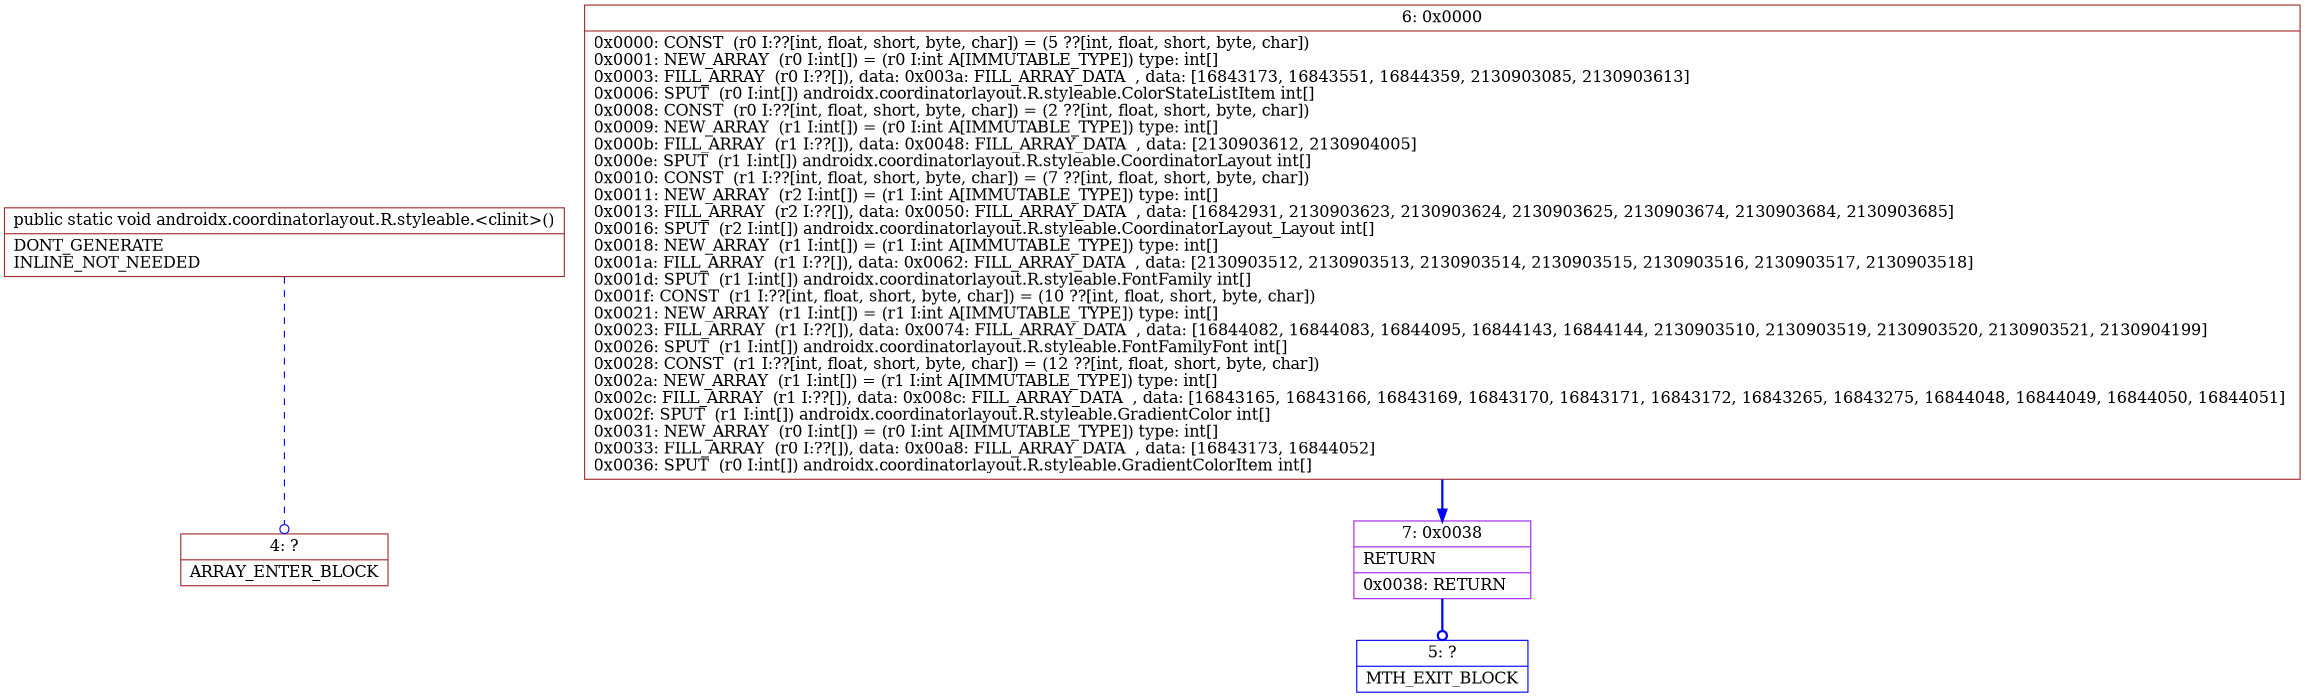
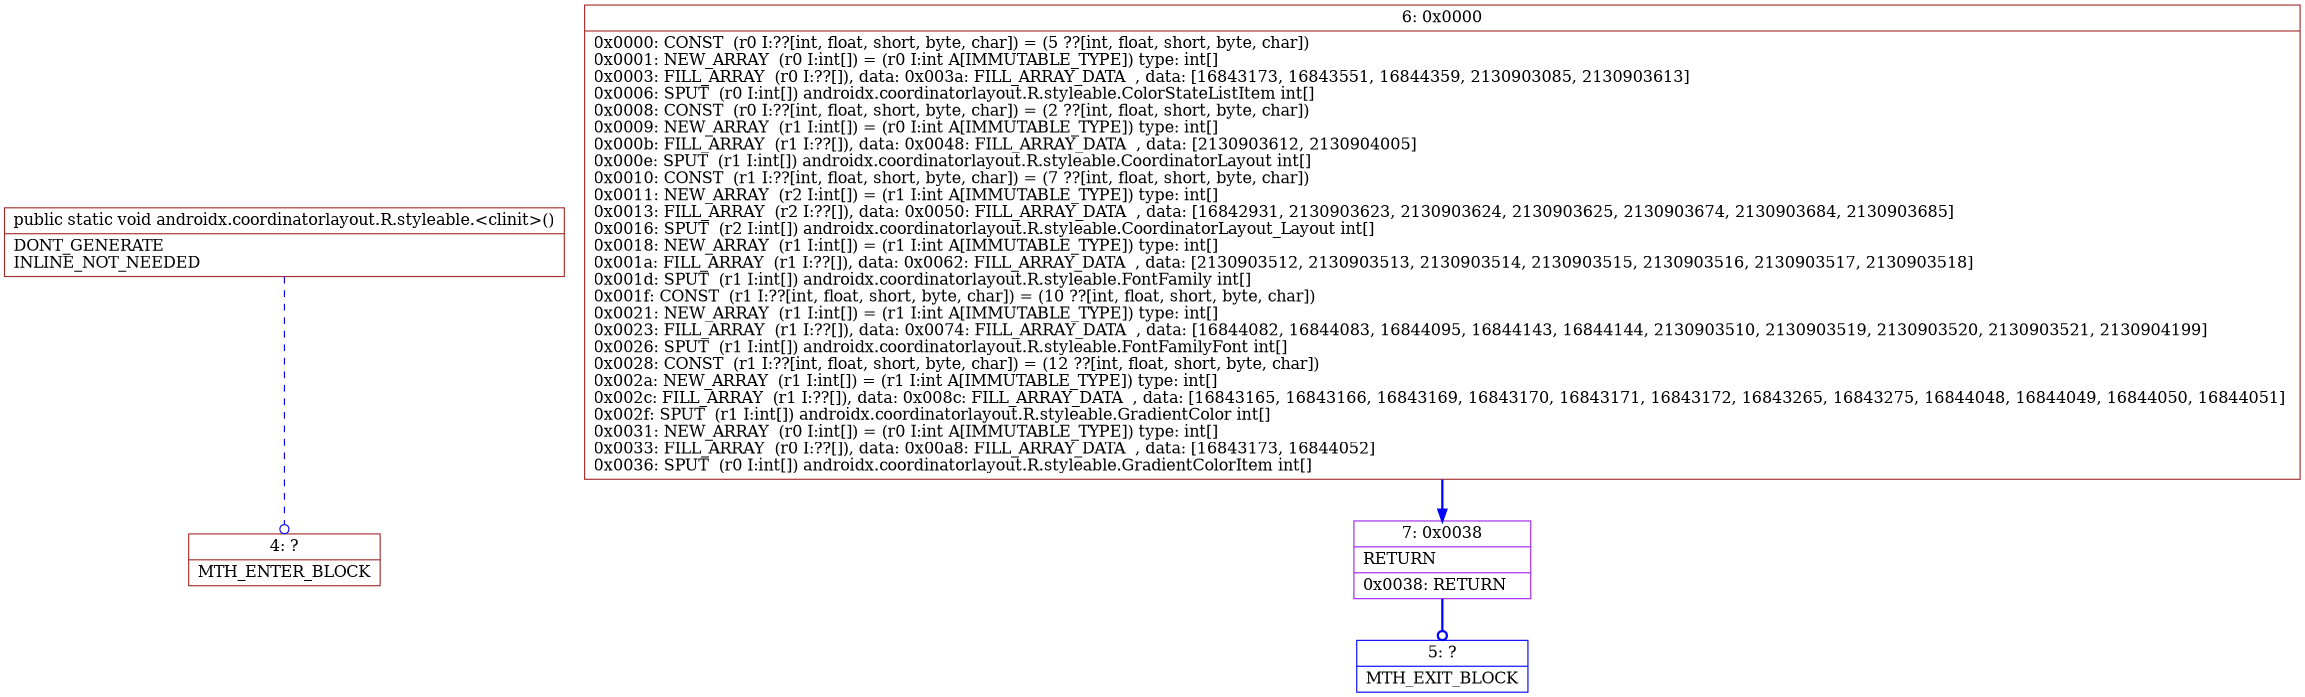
(284, 572) -> (284, 572)
